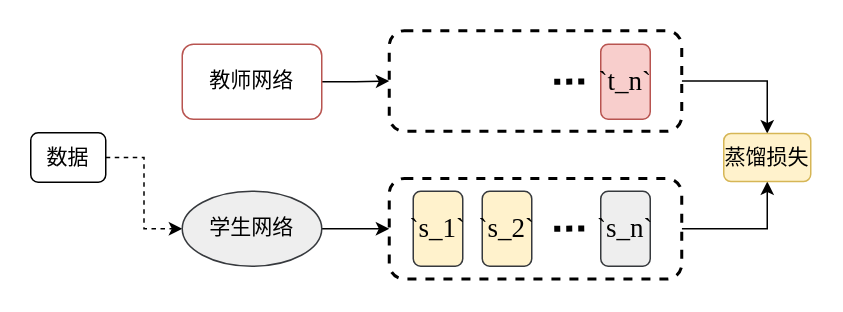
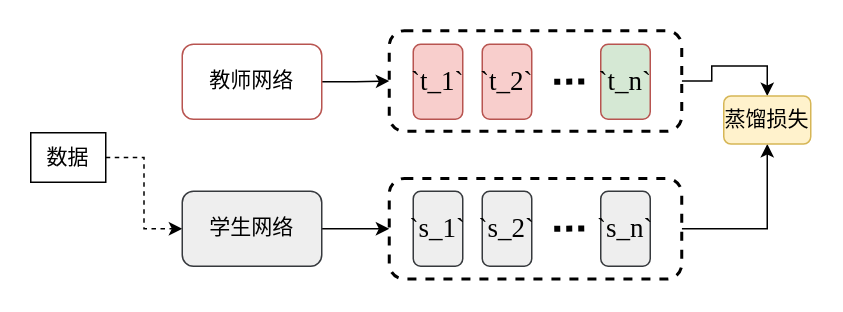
none -> (438, 82)
none -> (507, 82)
(626, 82) -> (626, 82)
(68, 158) -> (68, 158)
(767, 158) -> (767, 120)
(252, 229) -> (252, 229)
(438, 229) -> (438, 229)
(507, 229) -> (507, 229)
